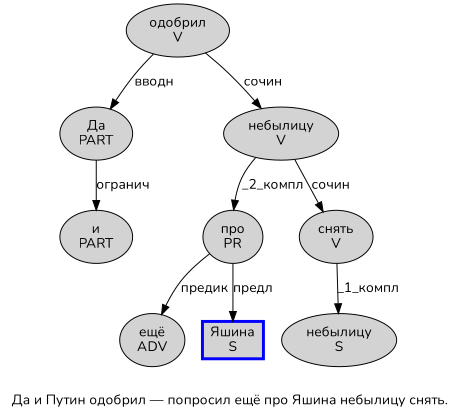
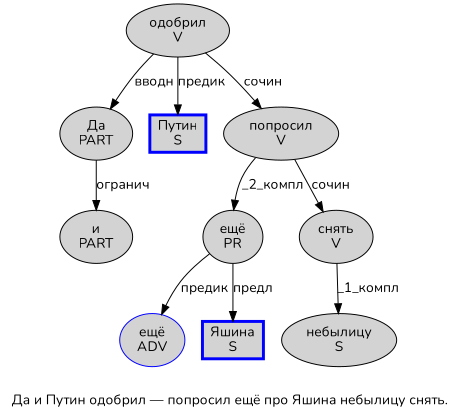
none -> (178, 134)
(281, 134) -> (281, 134)
(233, 237) -> (233, 237)
(152, 340) -> (152, 340)
